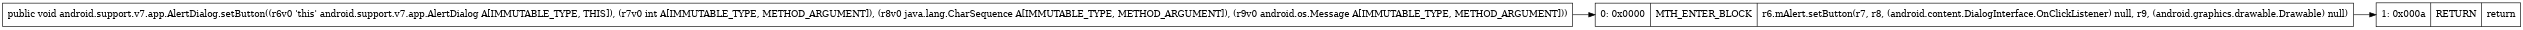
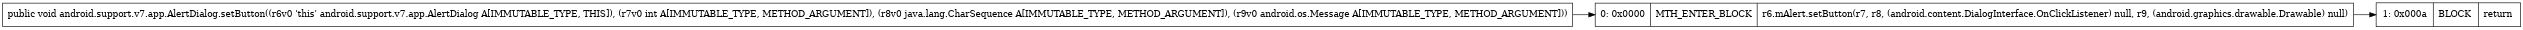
(2456, 14) -> (2455, 14)
